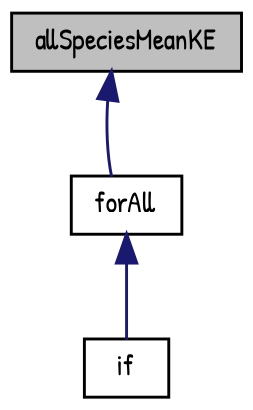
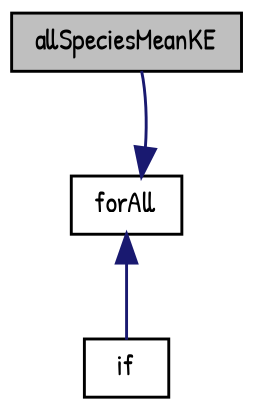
(107, 139) -> (146, 109)
